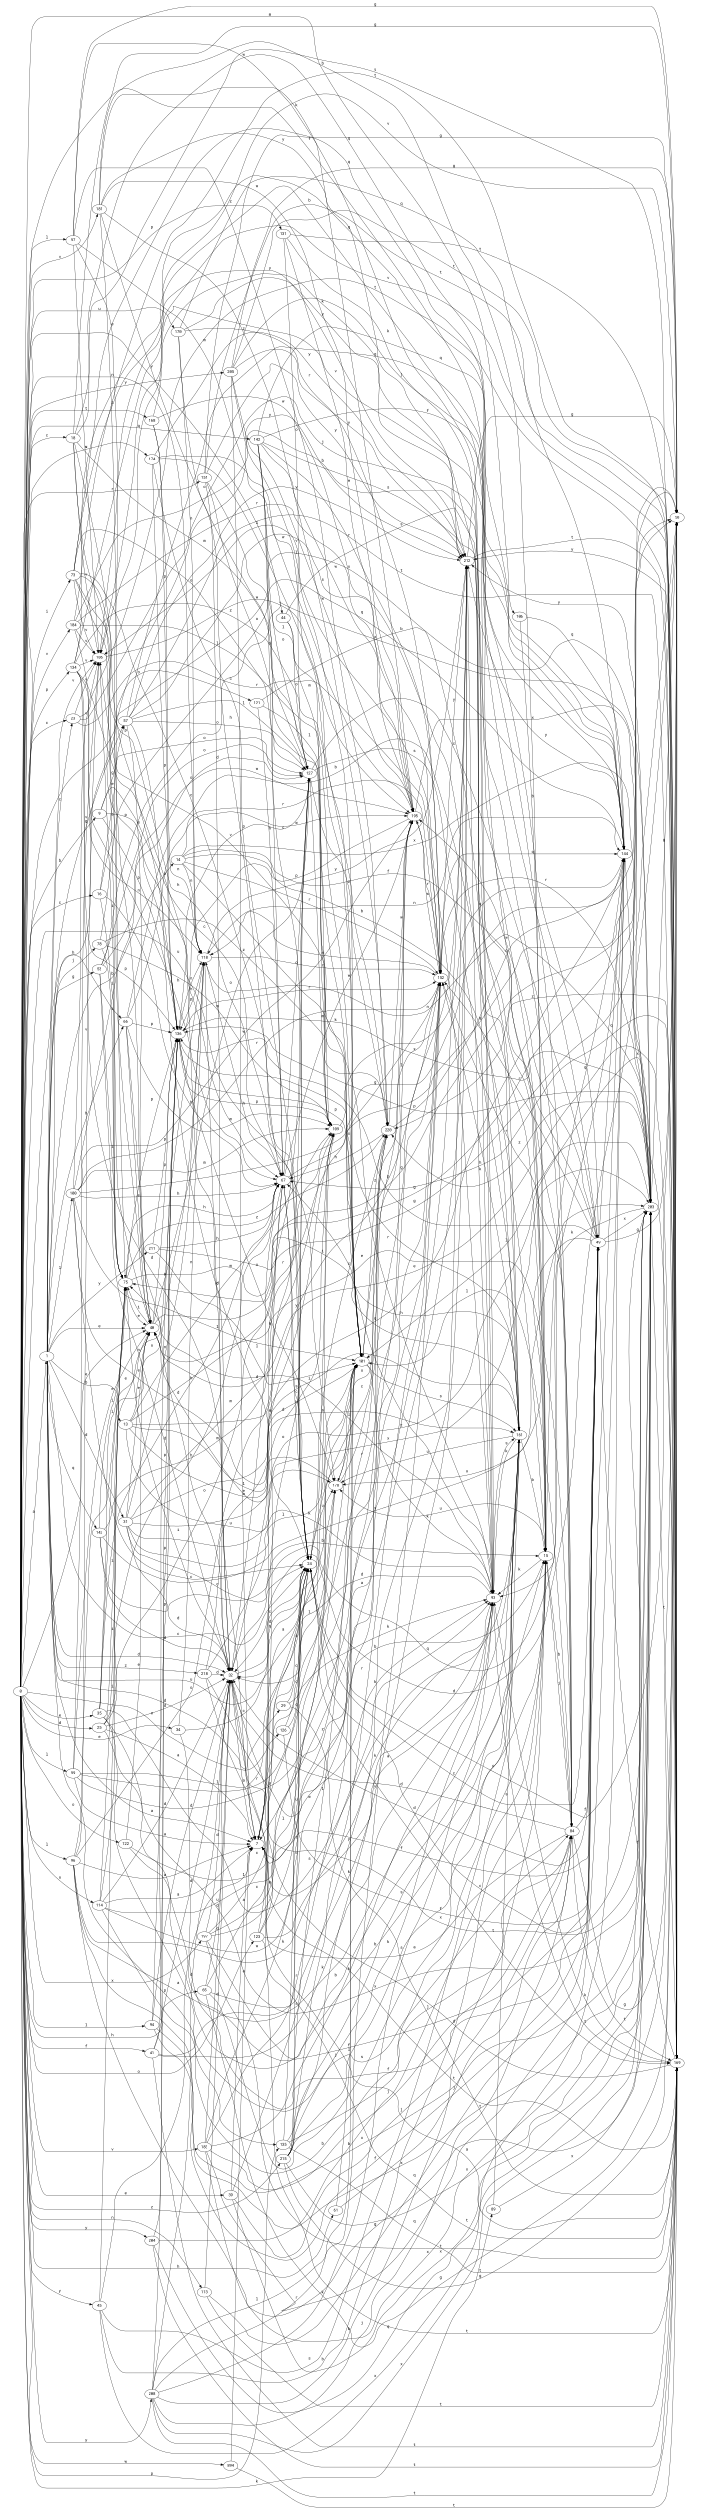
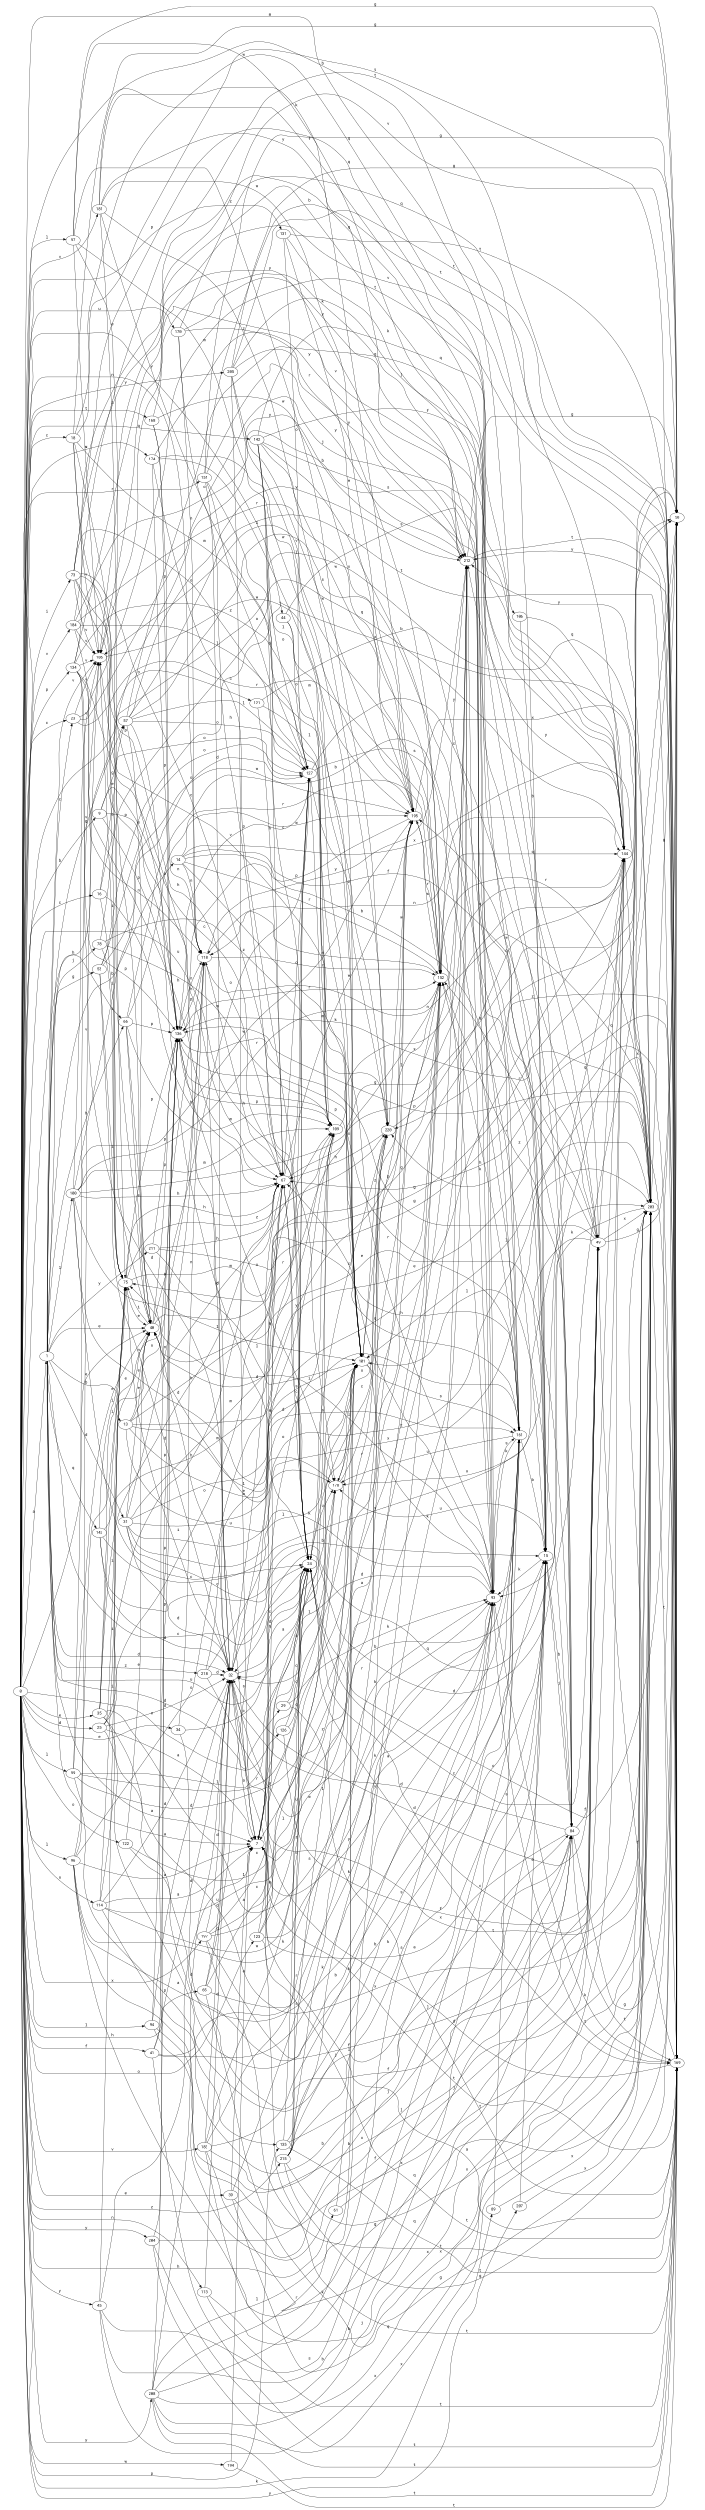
(540, 1875) -> none
(448, 1924) -> (258, 1588)
none -> (520, 2206)
(231, 2466) -> (231, 2466)
